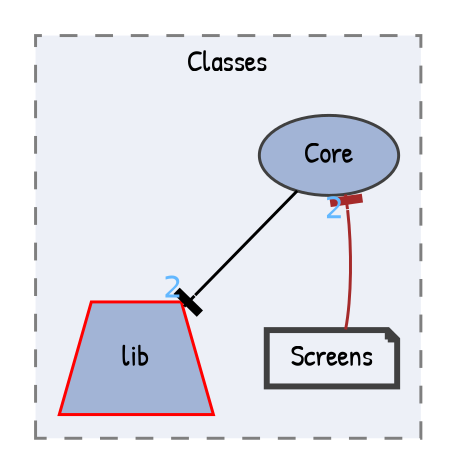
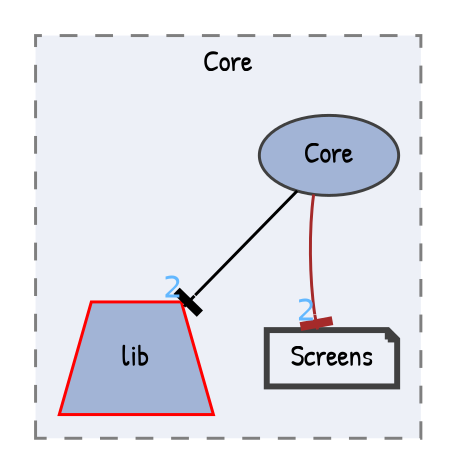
(228, 64) -> (228, 64)
(350, 270) -> (310, 254)
